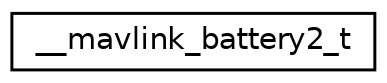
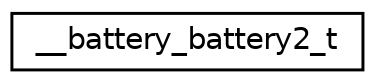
(193, 42) -> (187, 42)
